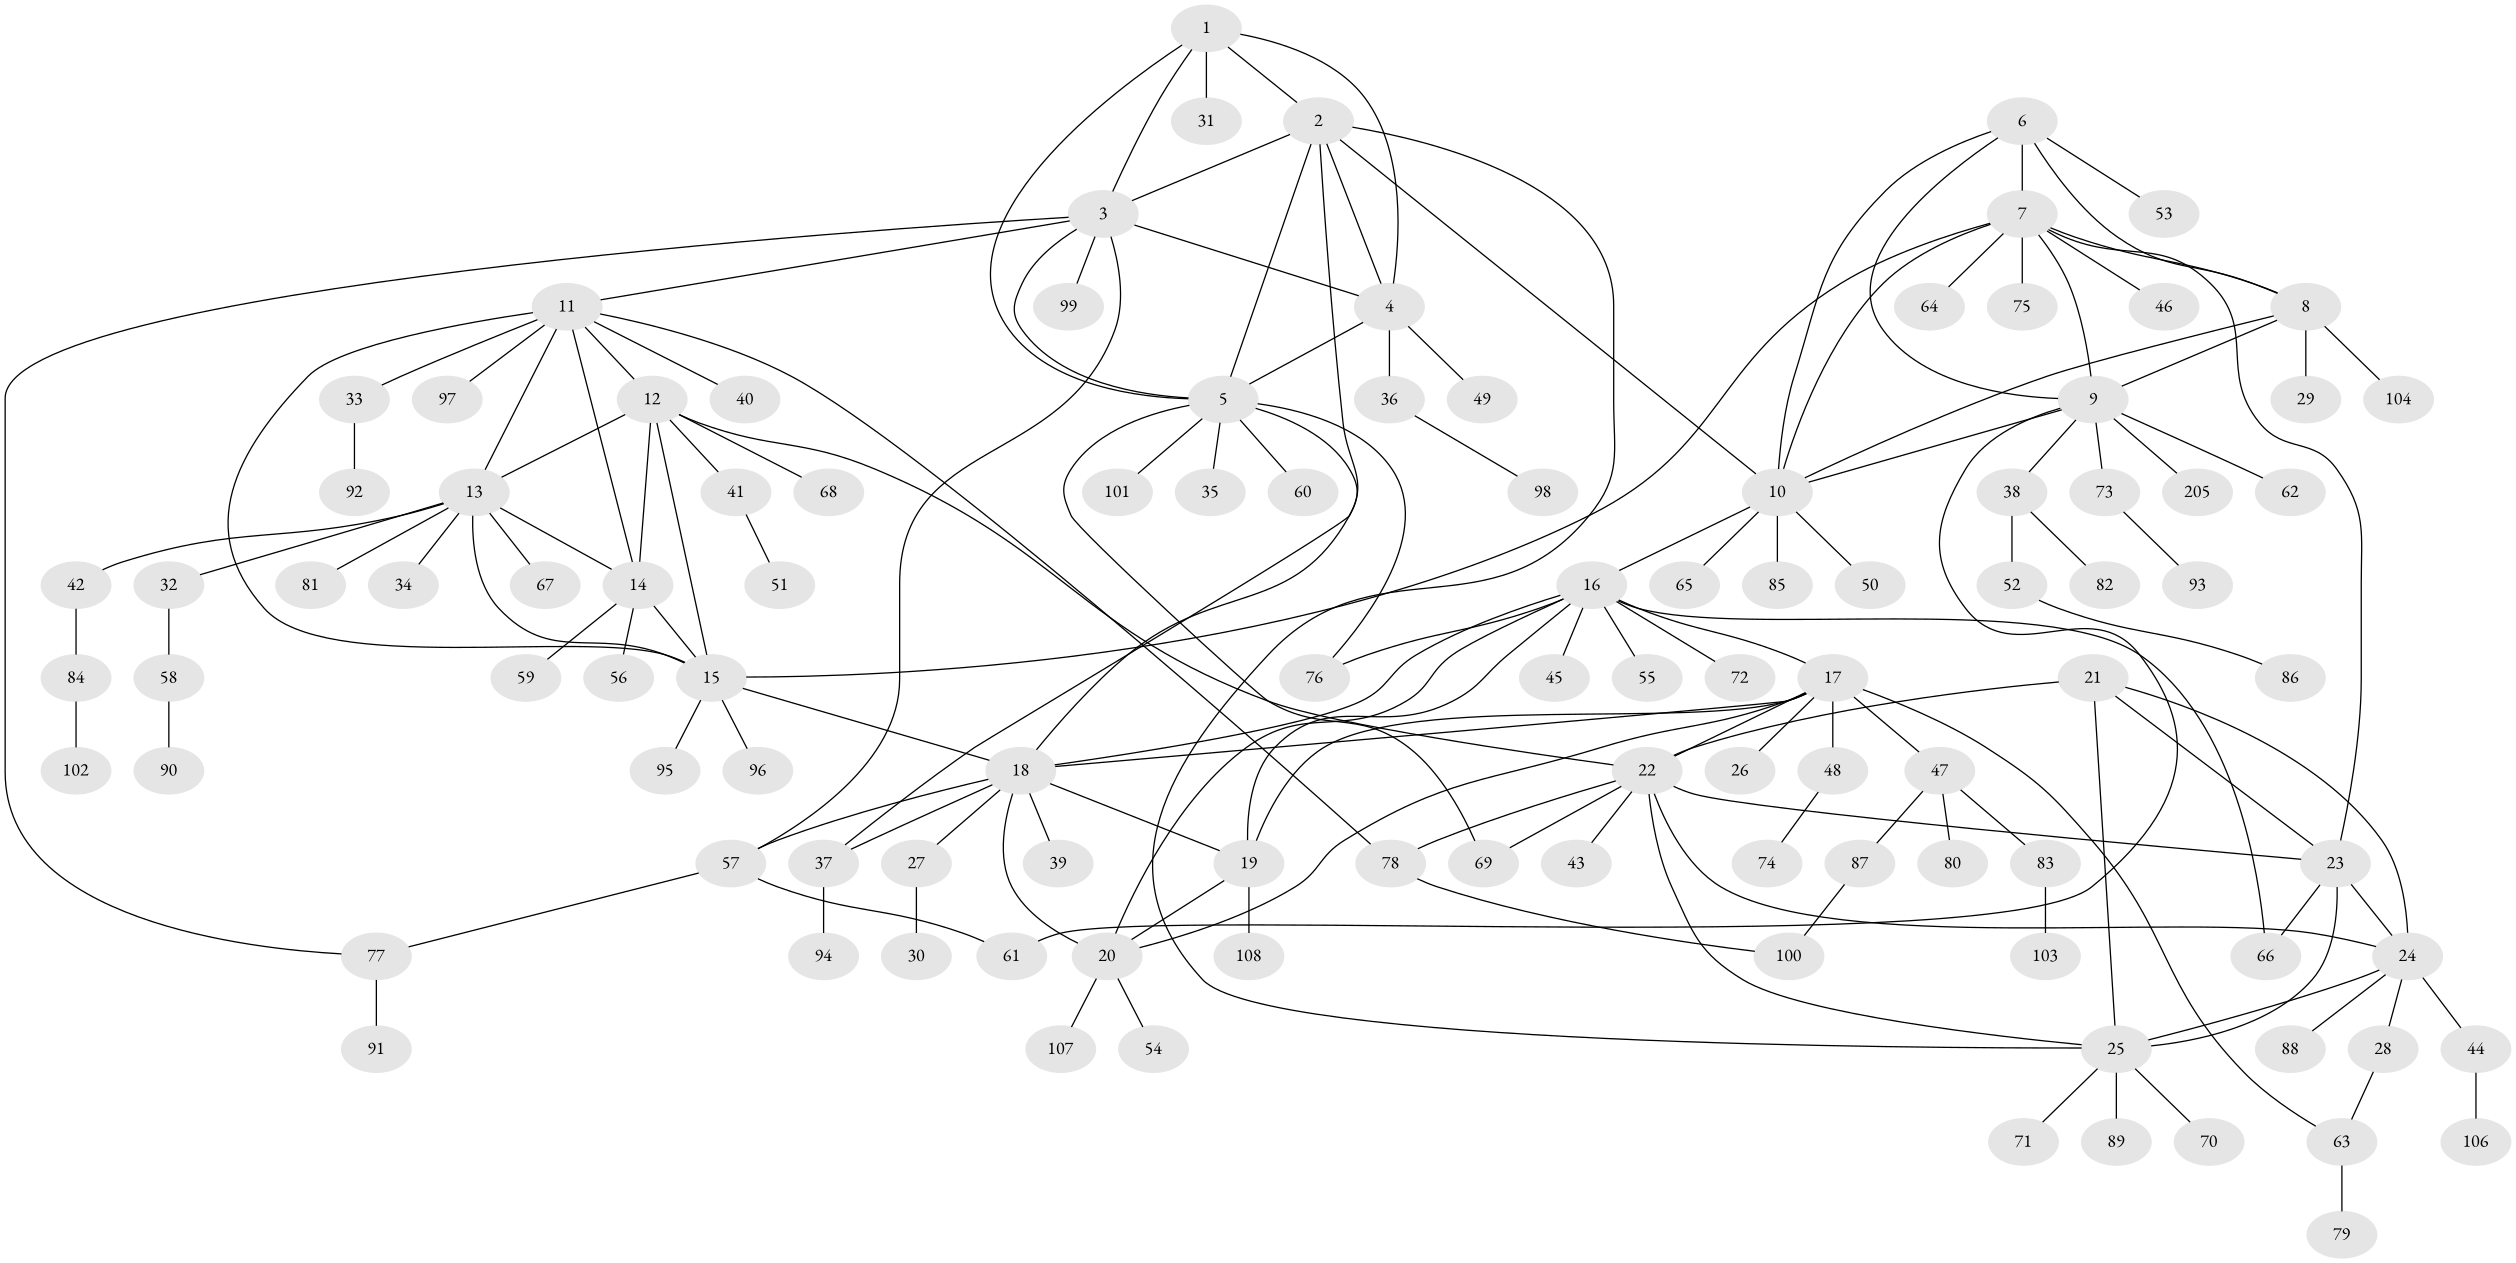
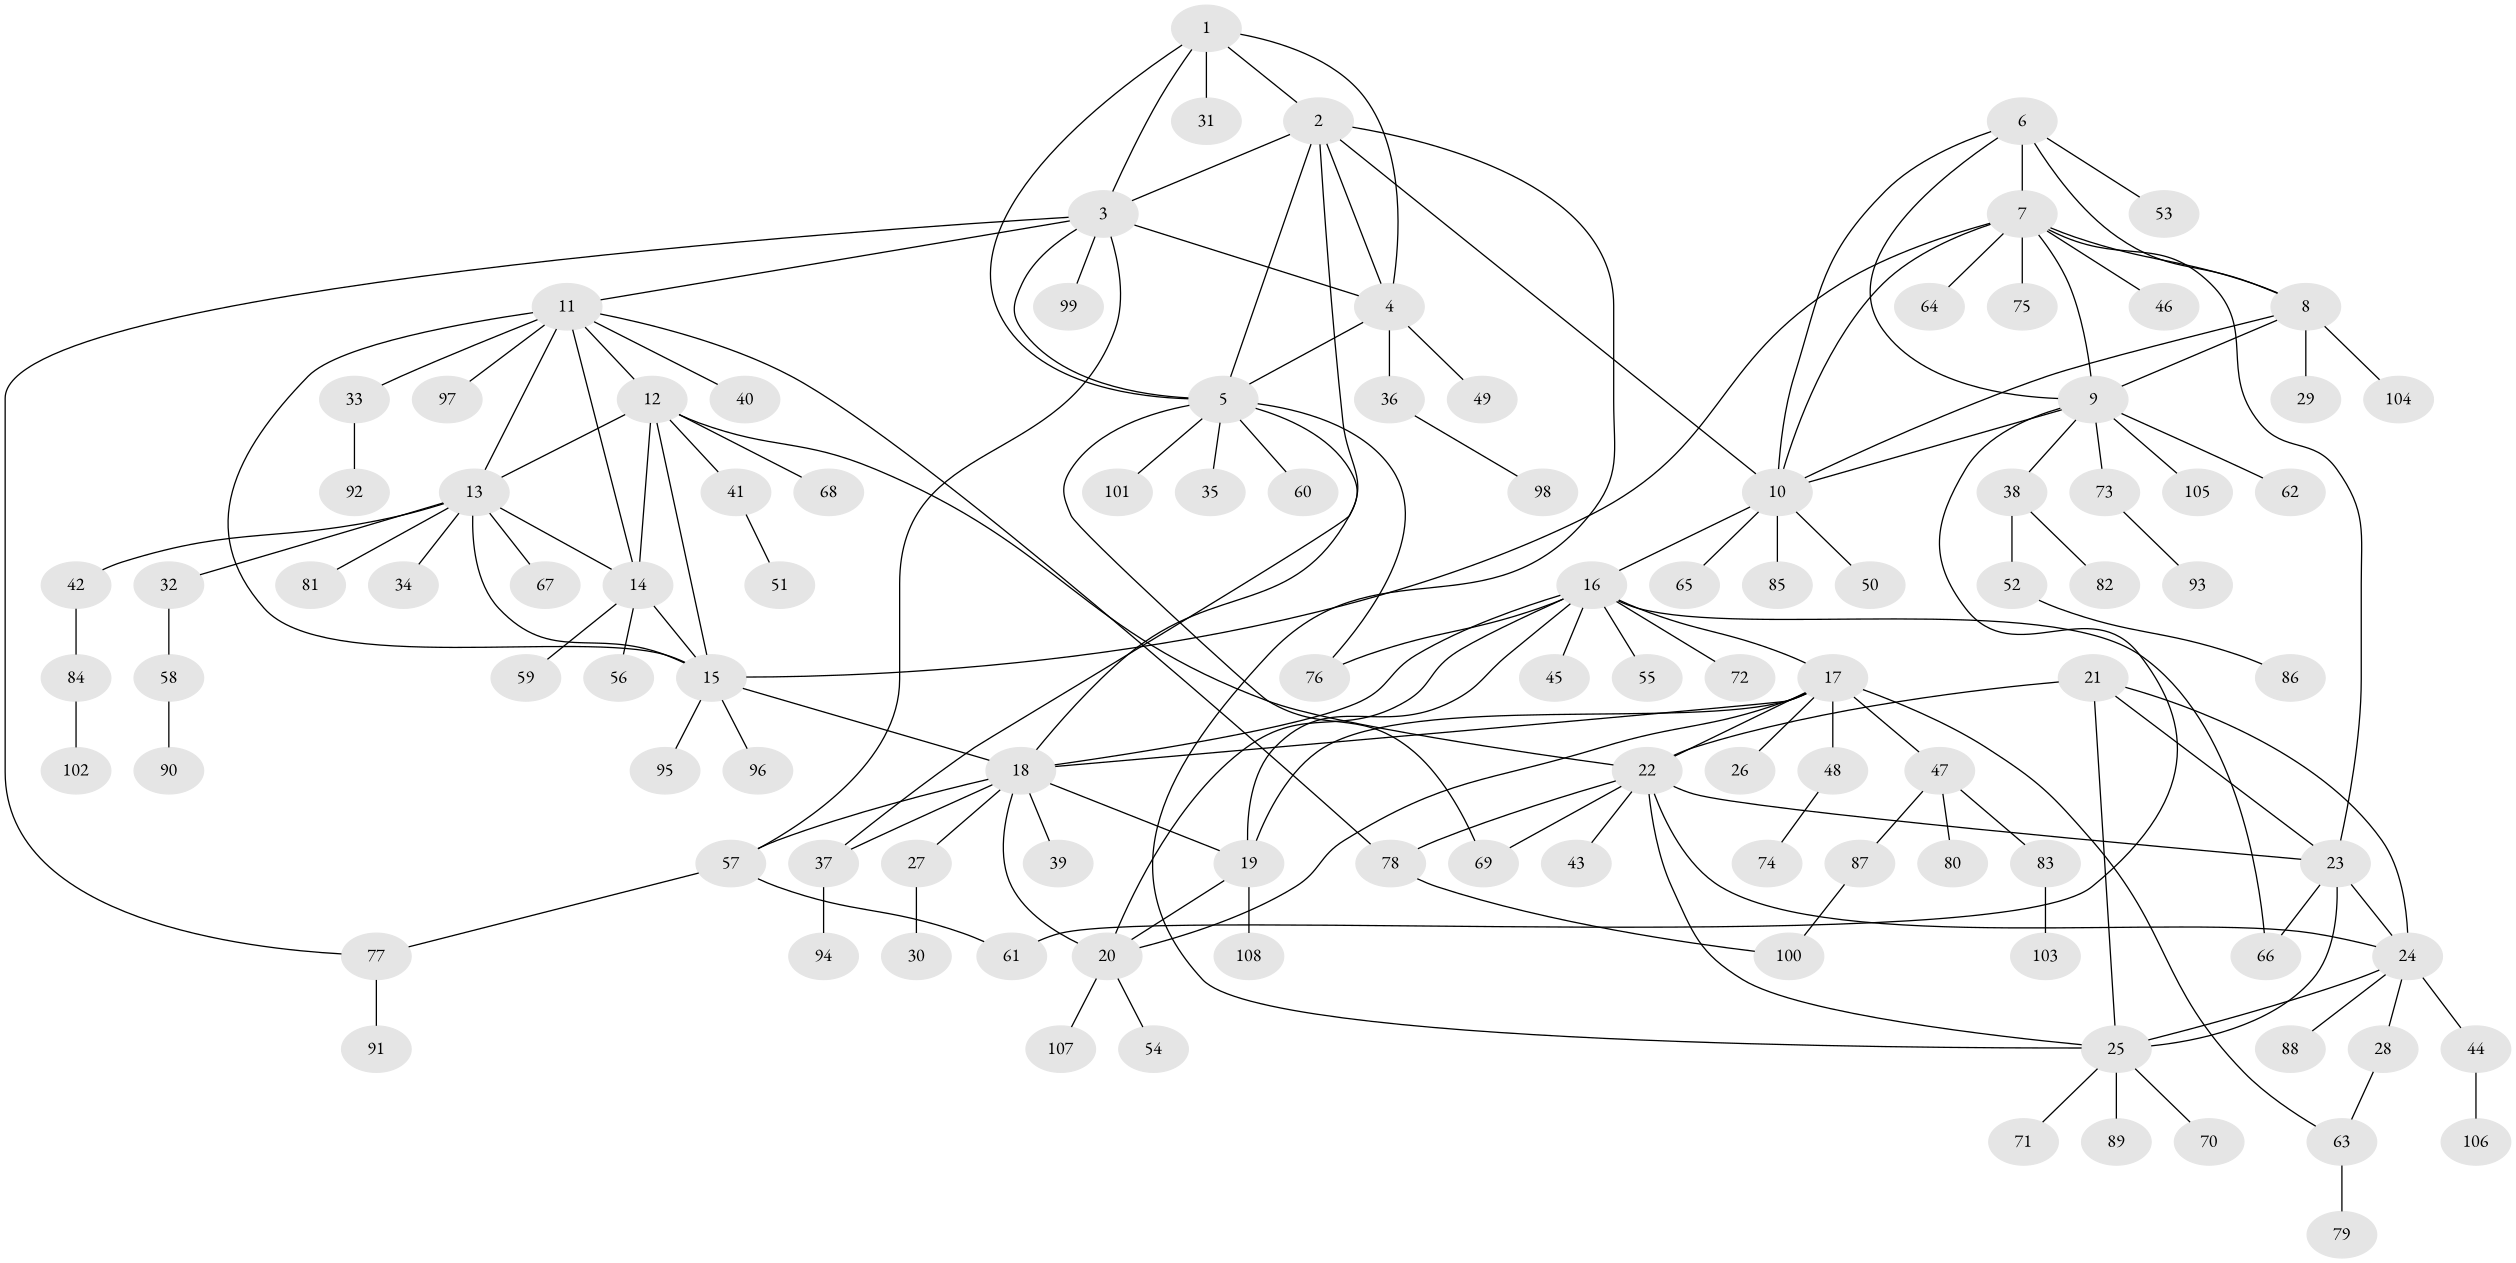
(2198, 492) -> (2198, 492)
